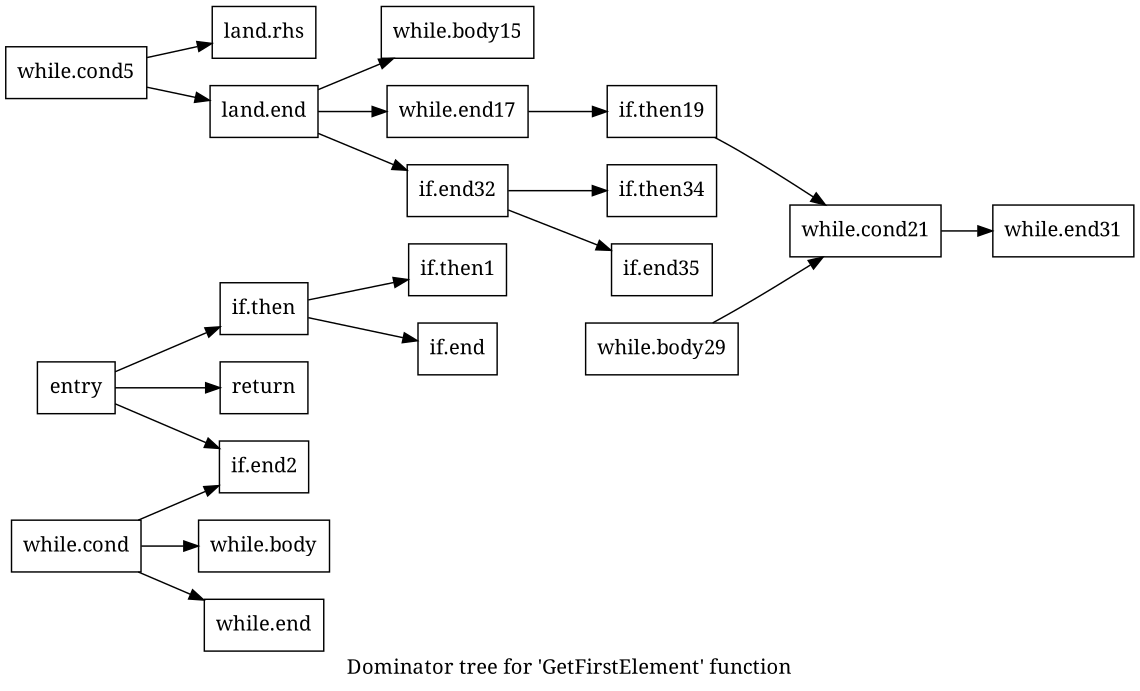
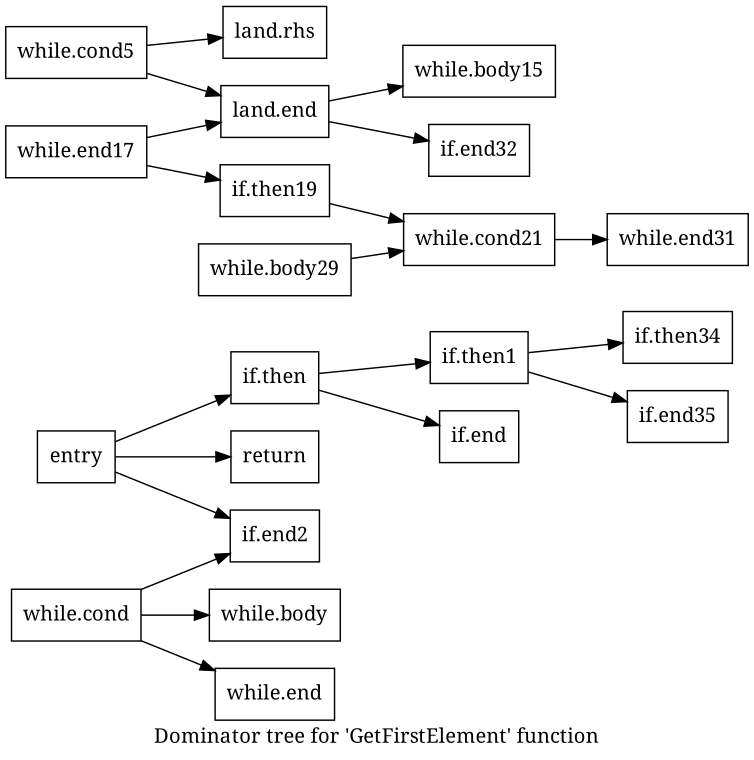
(345, 112) -> (177, 131)
(550, 191) -> (568, 349)
(553, 227) -> (571, 385)
